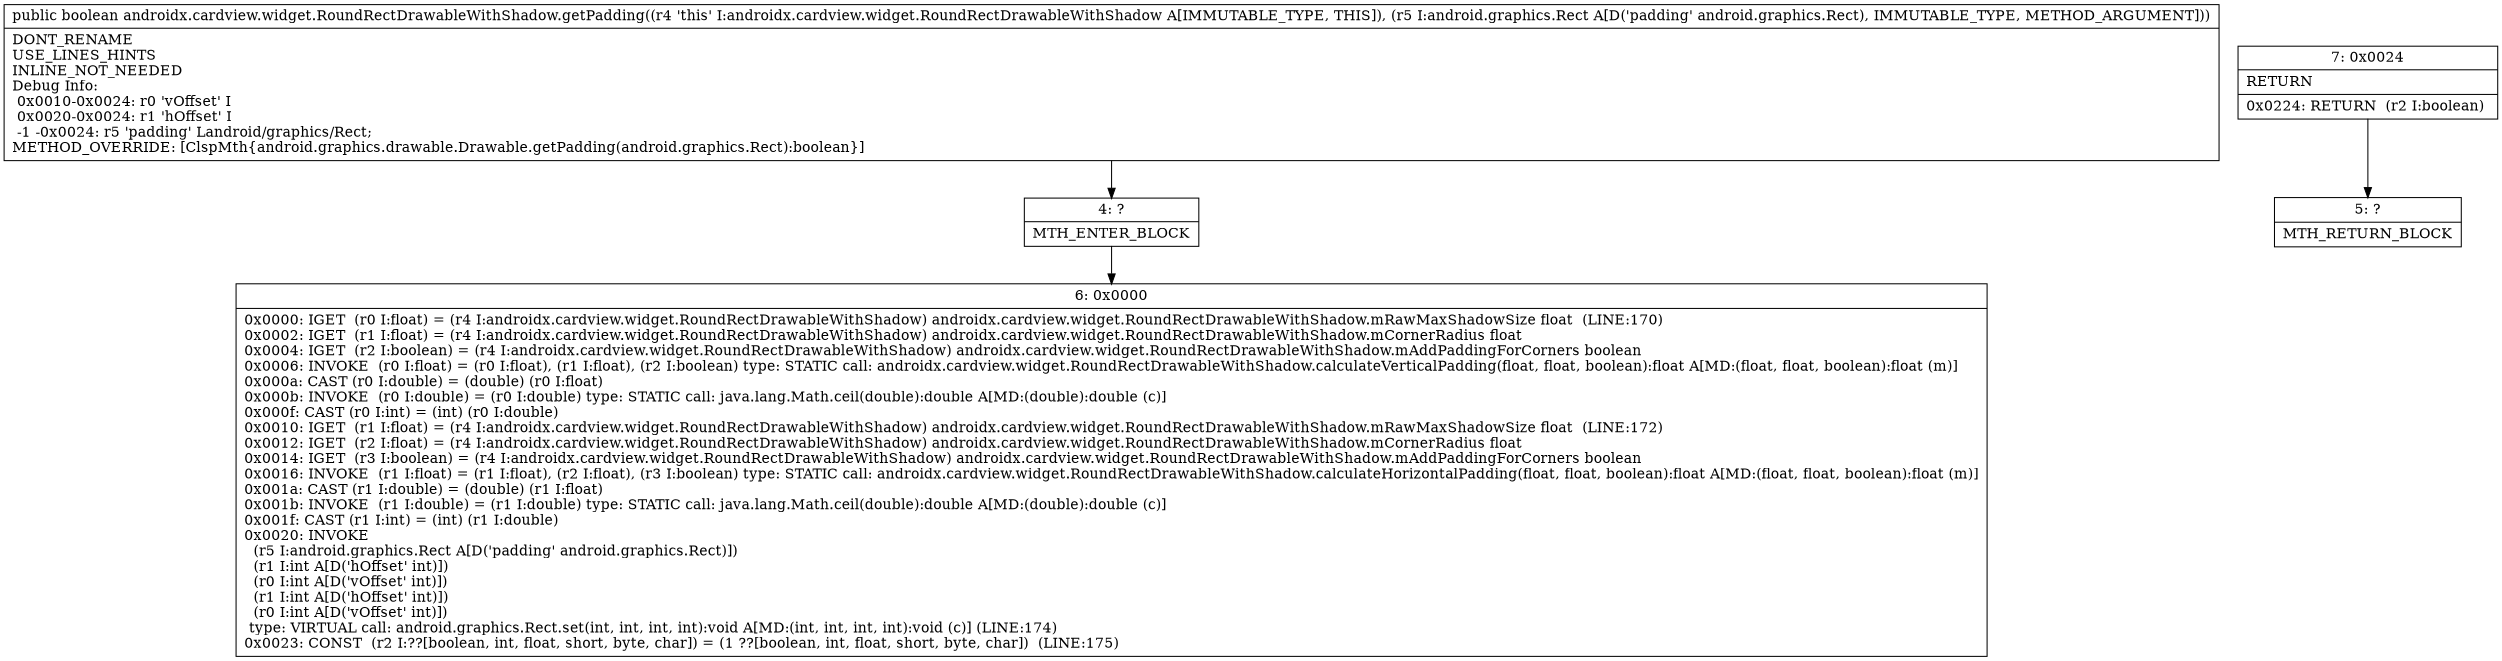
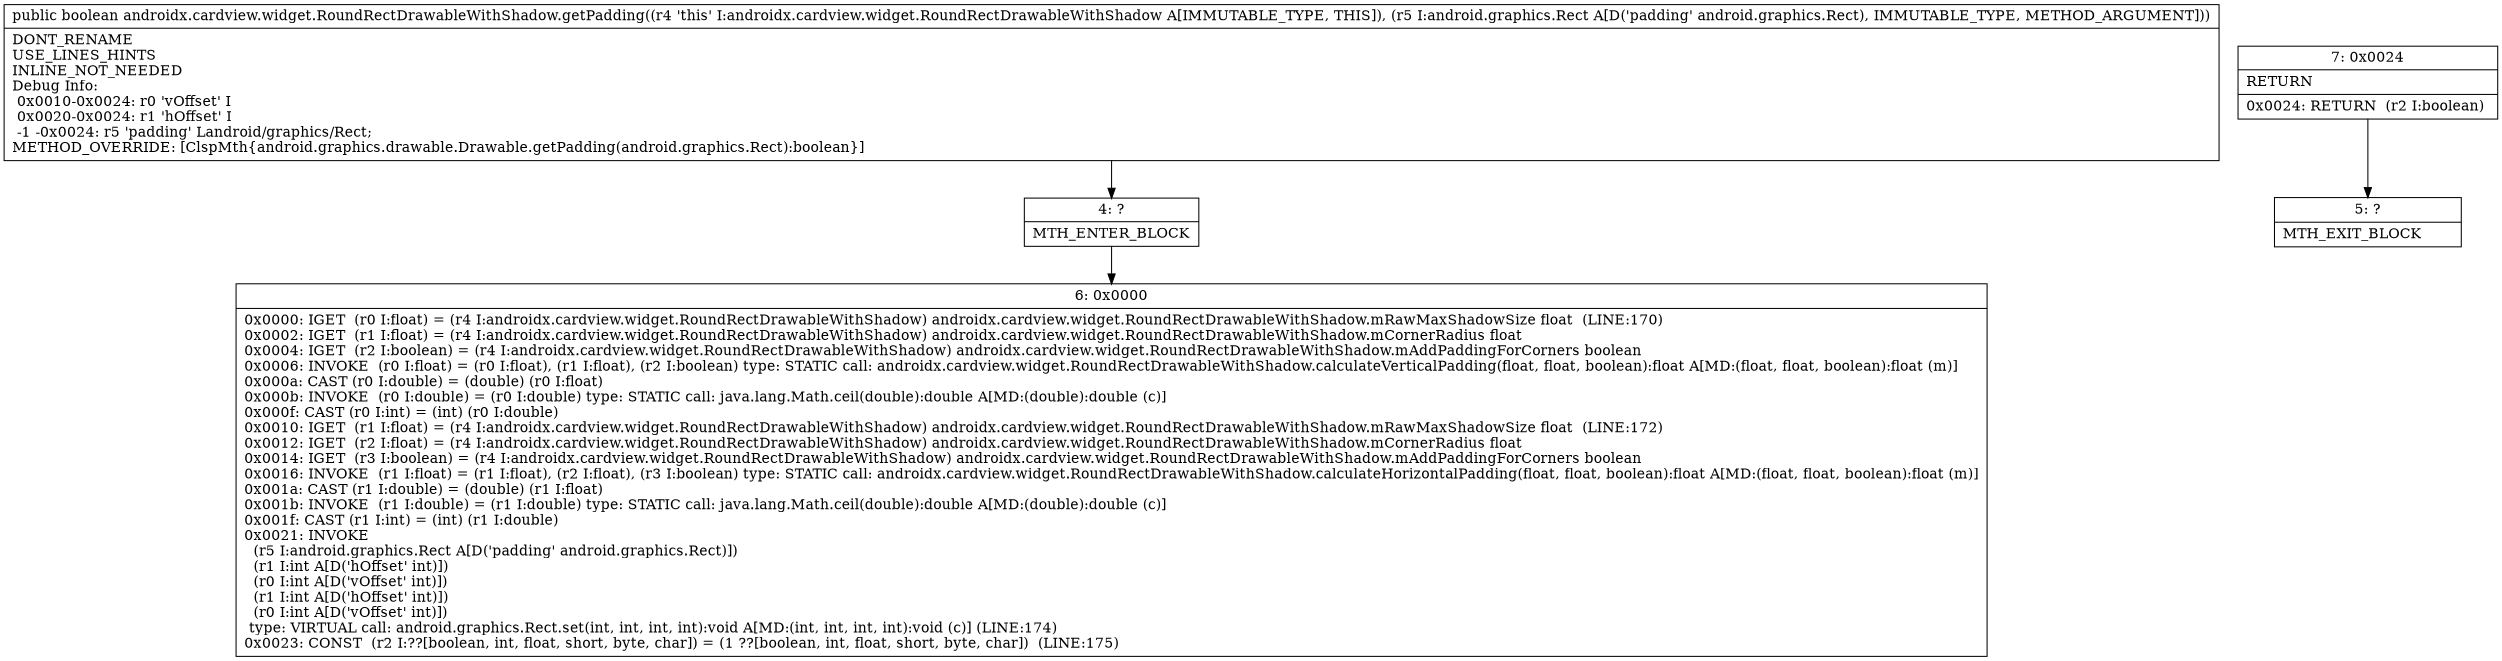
(2368, 106) -> (2368, 106)
(2368, 234) -> (2352, 234)
(312, 536) -> (312, 536)
